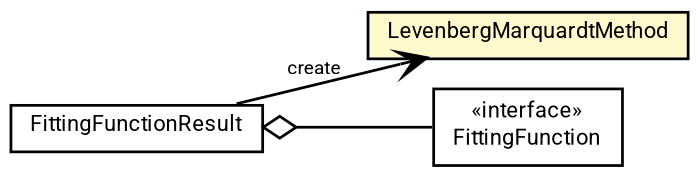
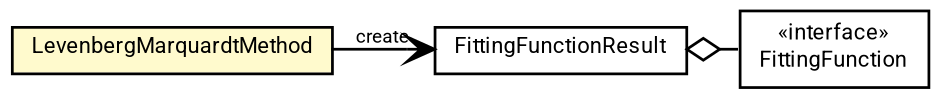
(318, 84) -> (369, 49)
